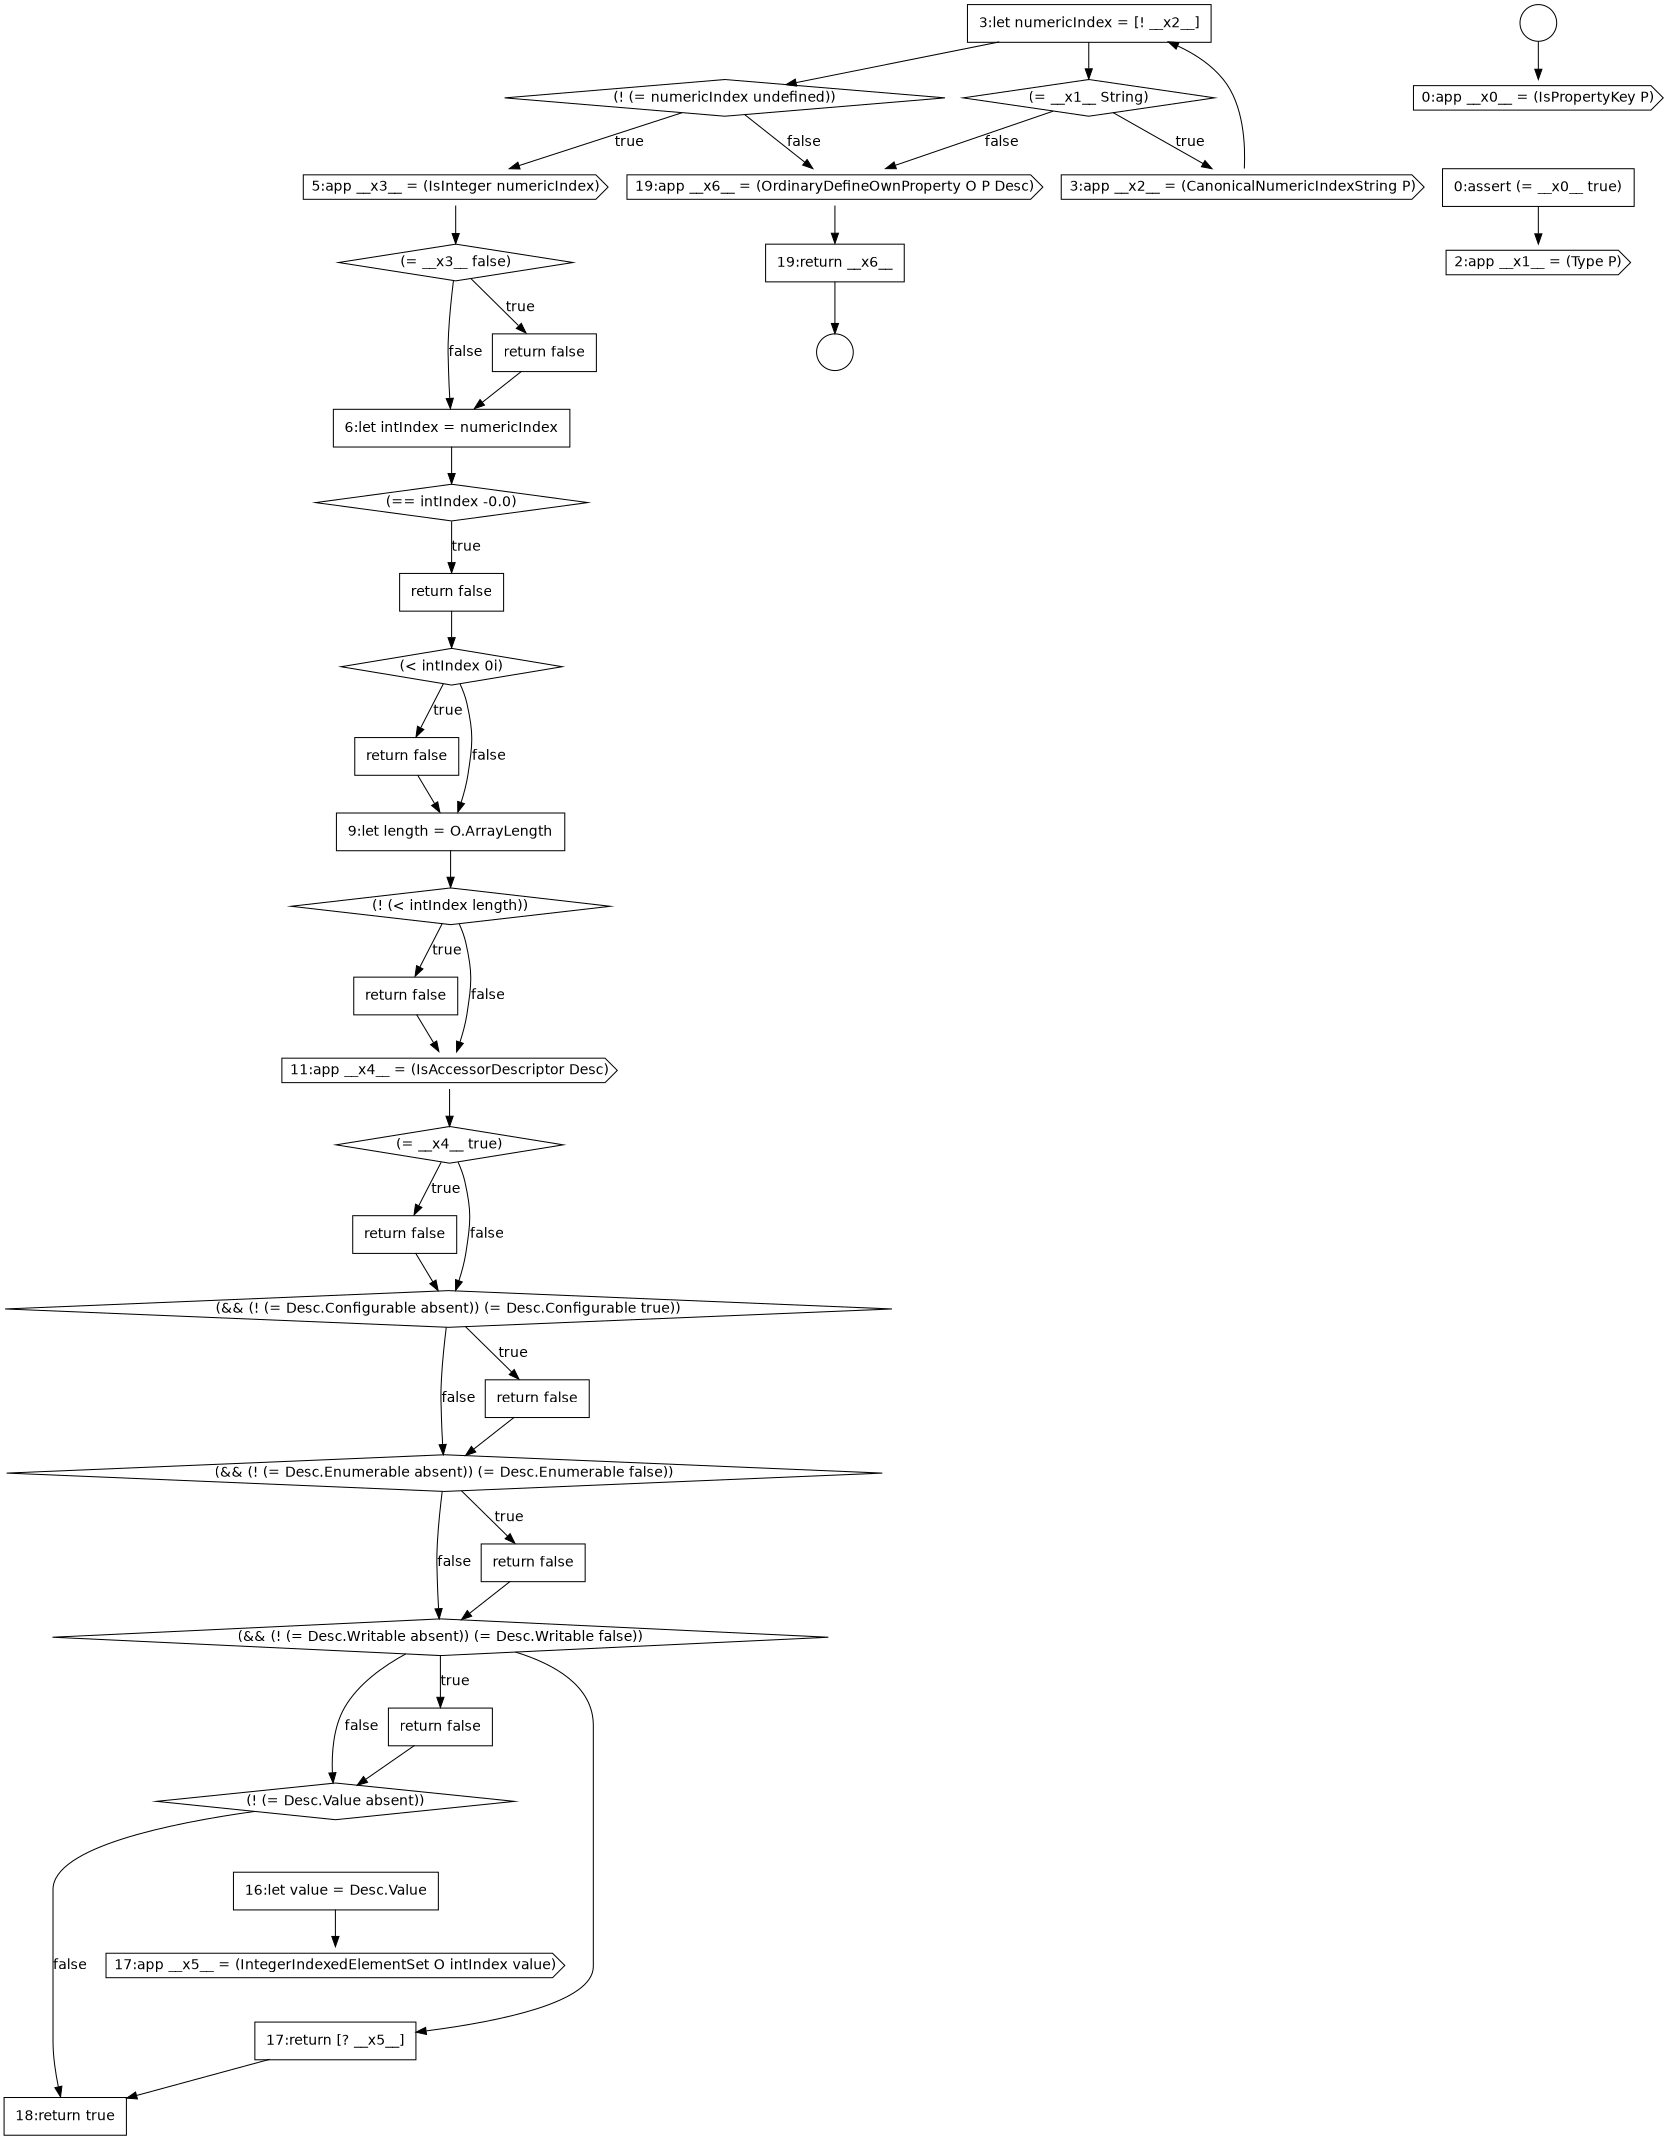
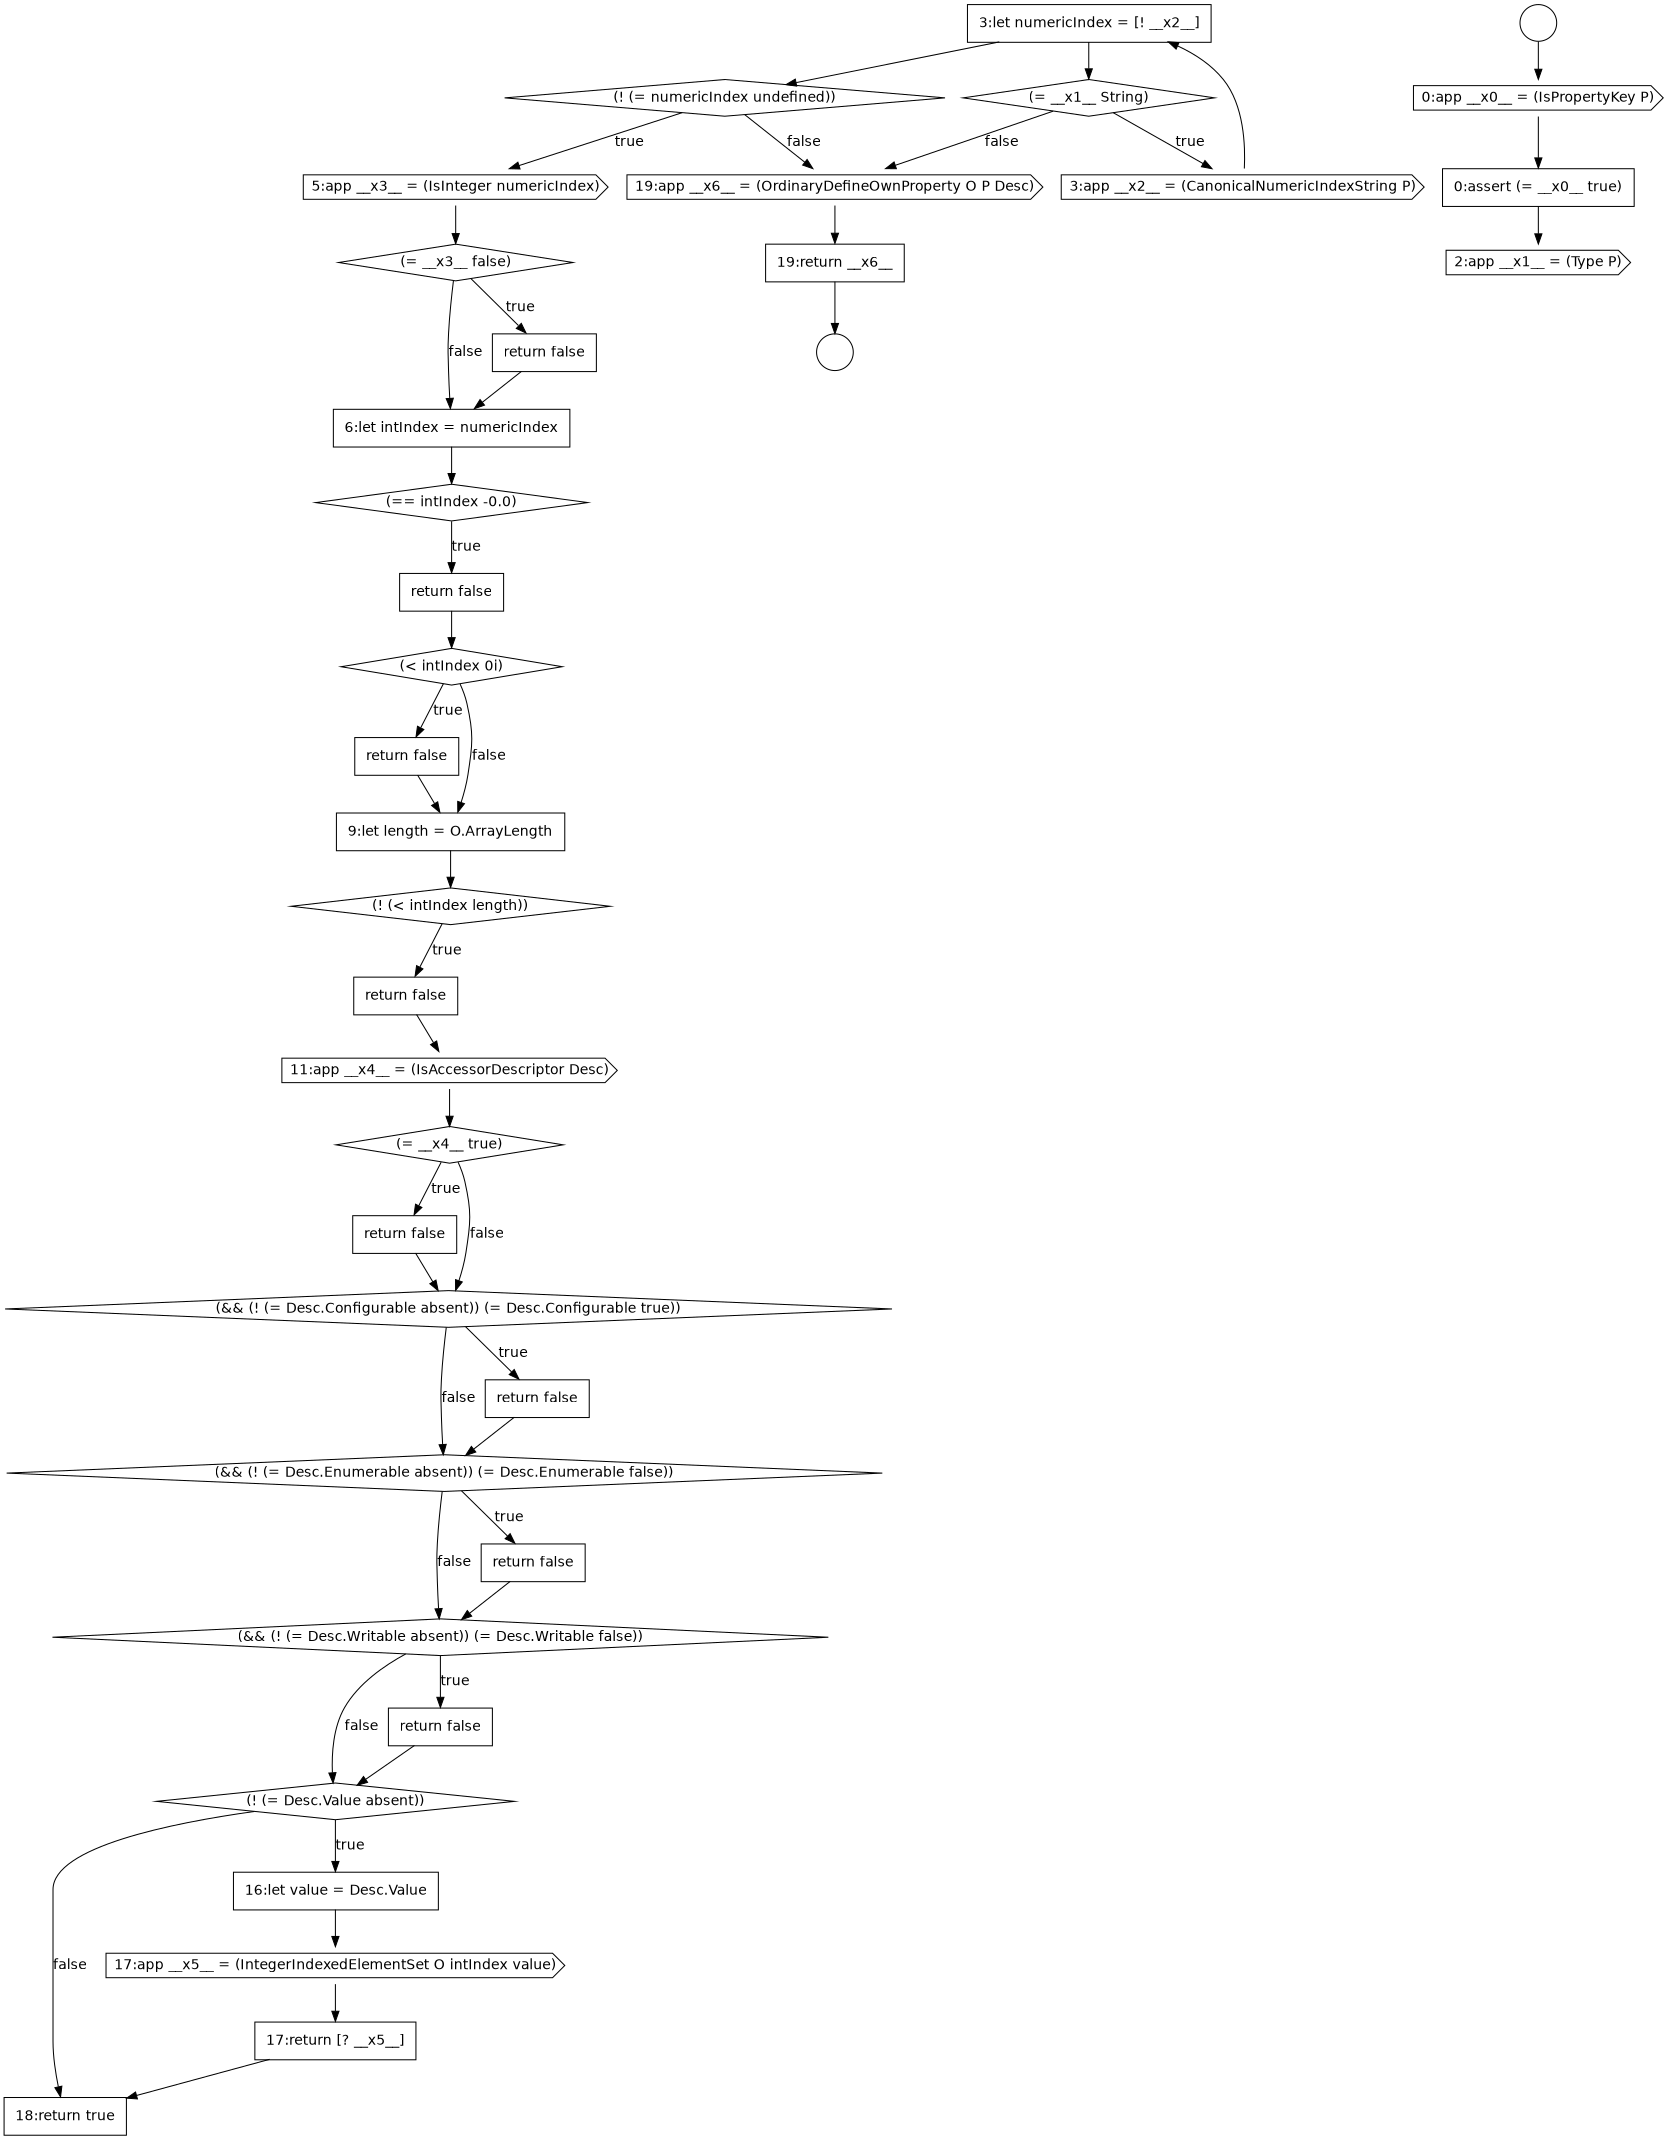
none -> (1538, 137)
(471, 983) -> none
none -> (335, 1841)
(593, 1882) -> (335, 1998)
